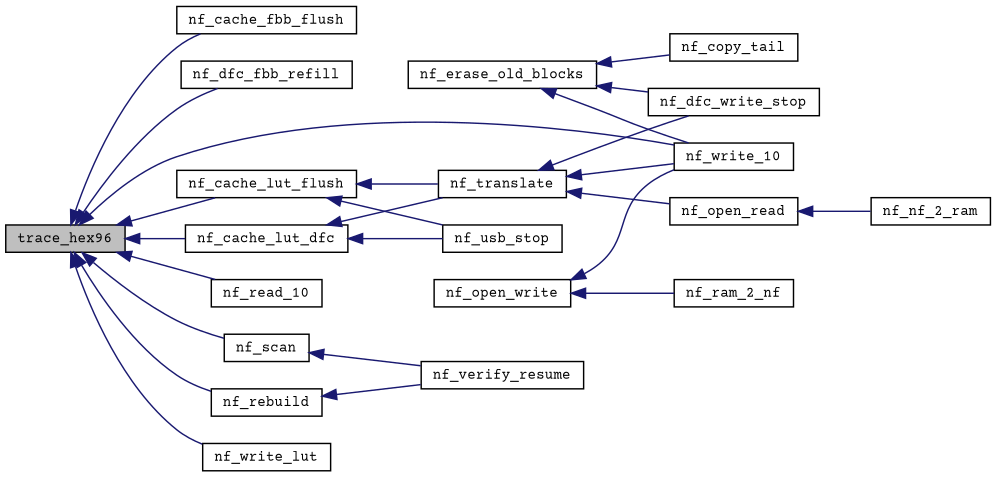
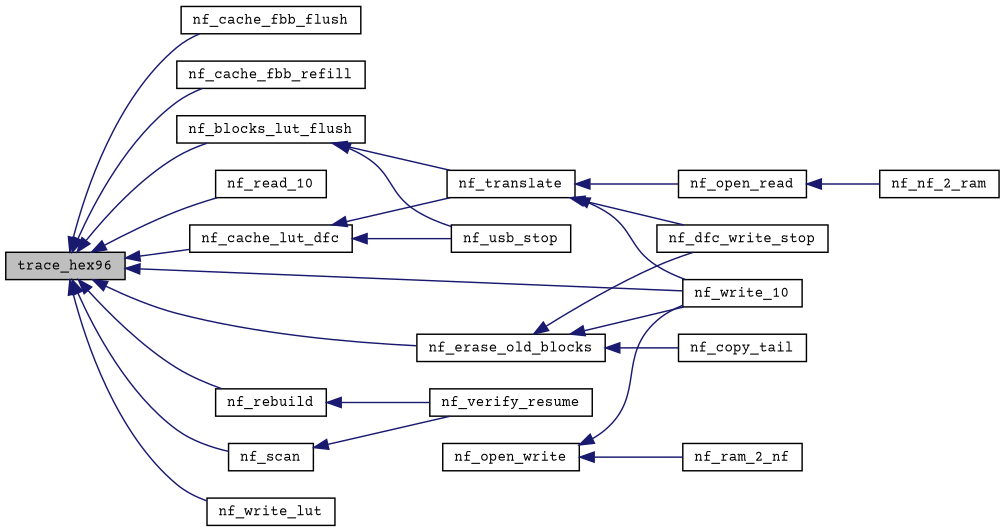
(267, 75) -> (271, 75)
(267, 184) -> (271, 129)
none -> (258, 330)
